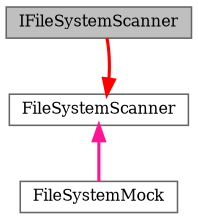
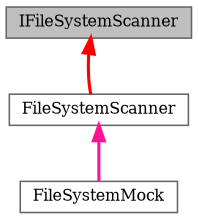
(109, 58) -> (89, 74)
